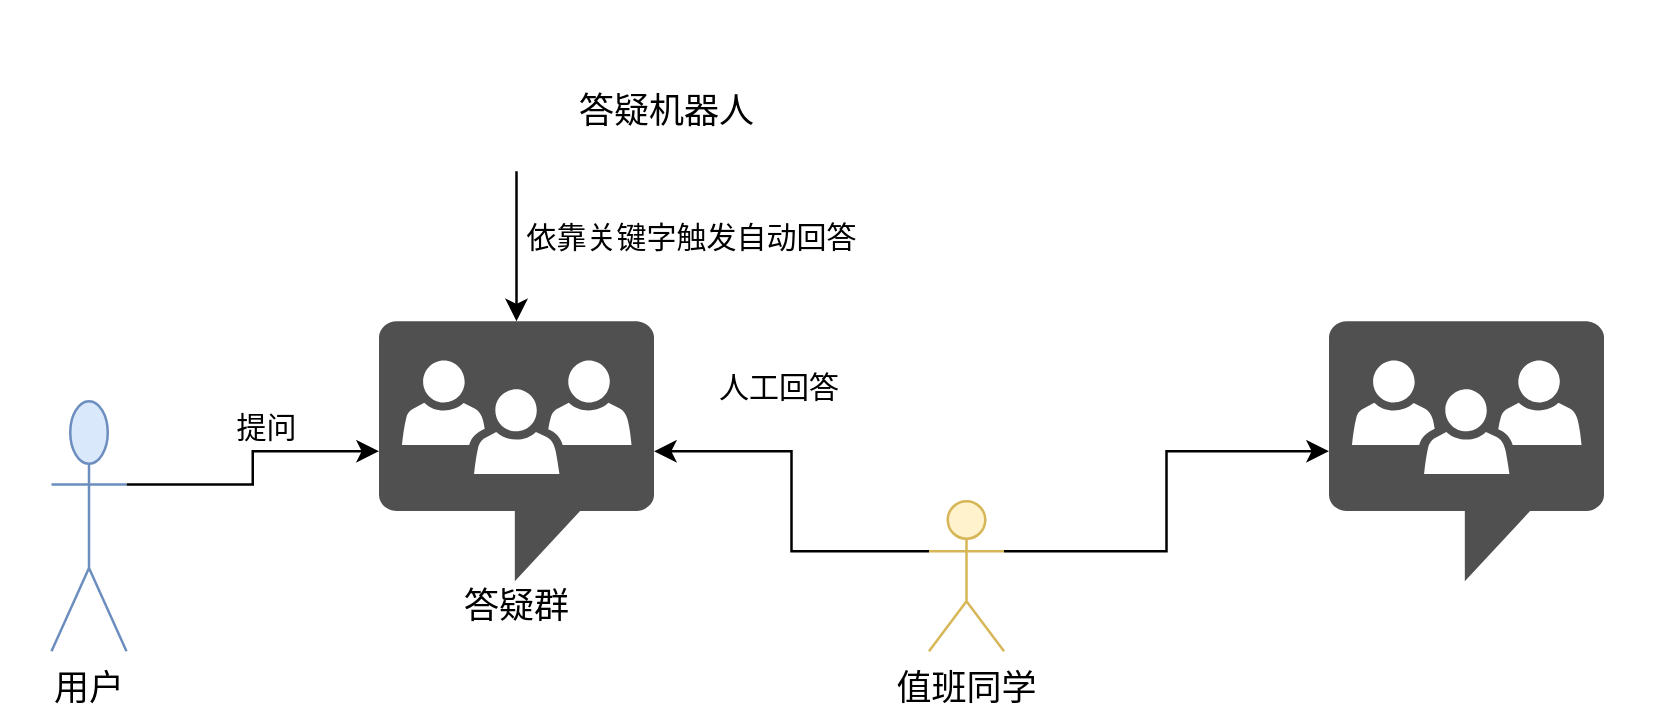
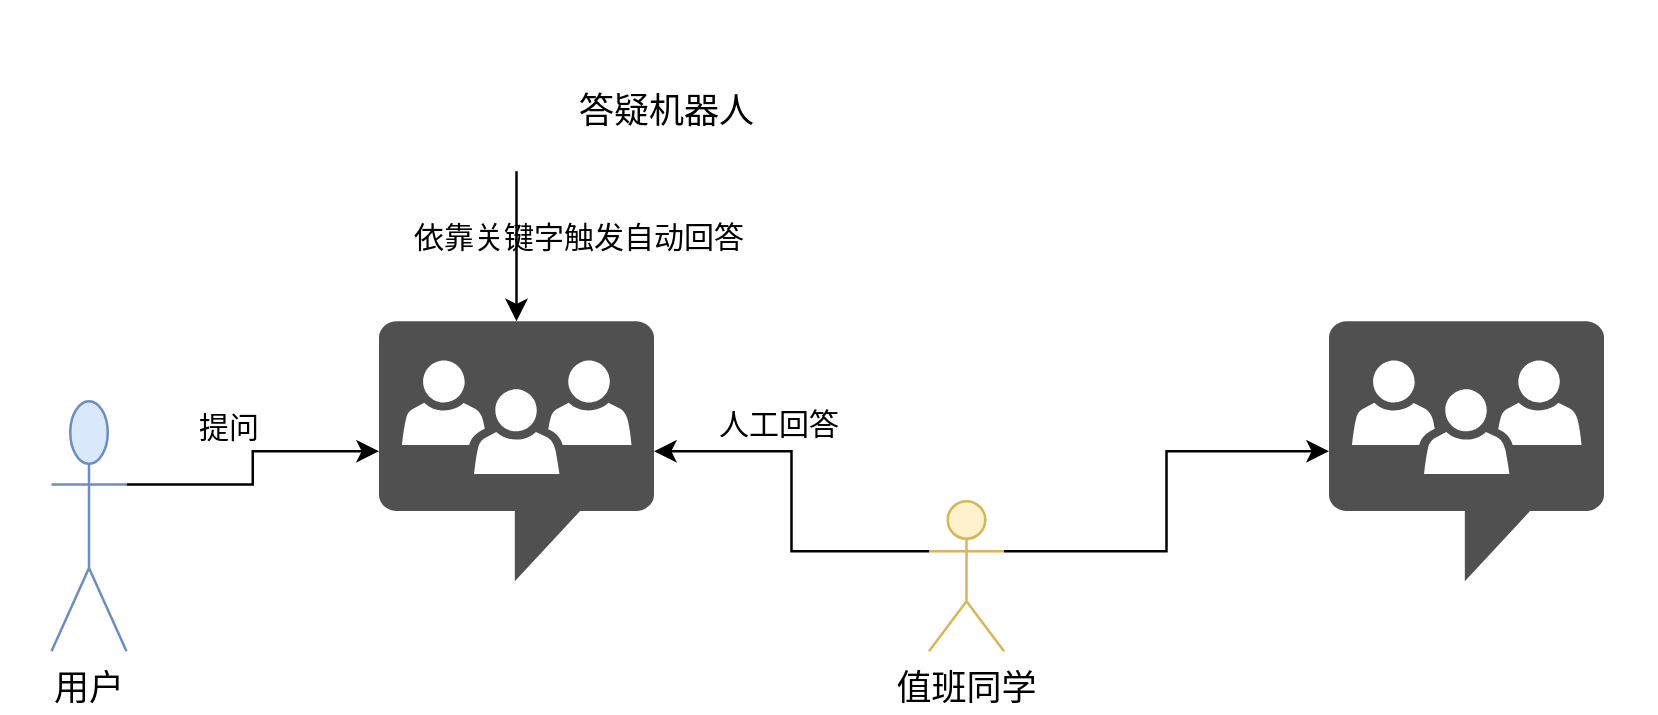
(691, 239) -> (579, 239)
(779, 389) -> (779, 426)
(266, 426) -> (229, 426)
(516, 606) -> none
